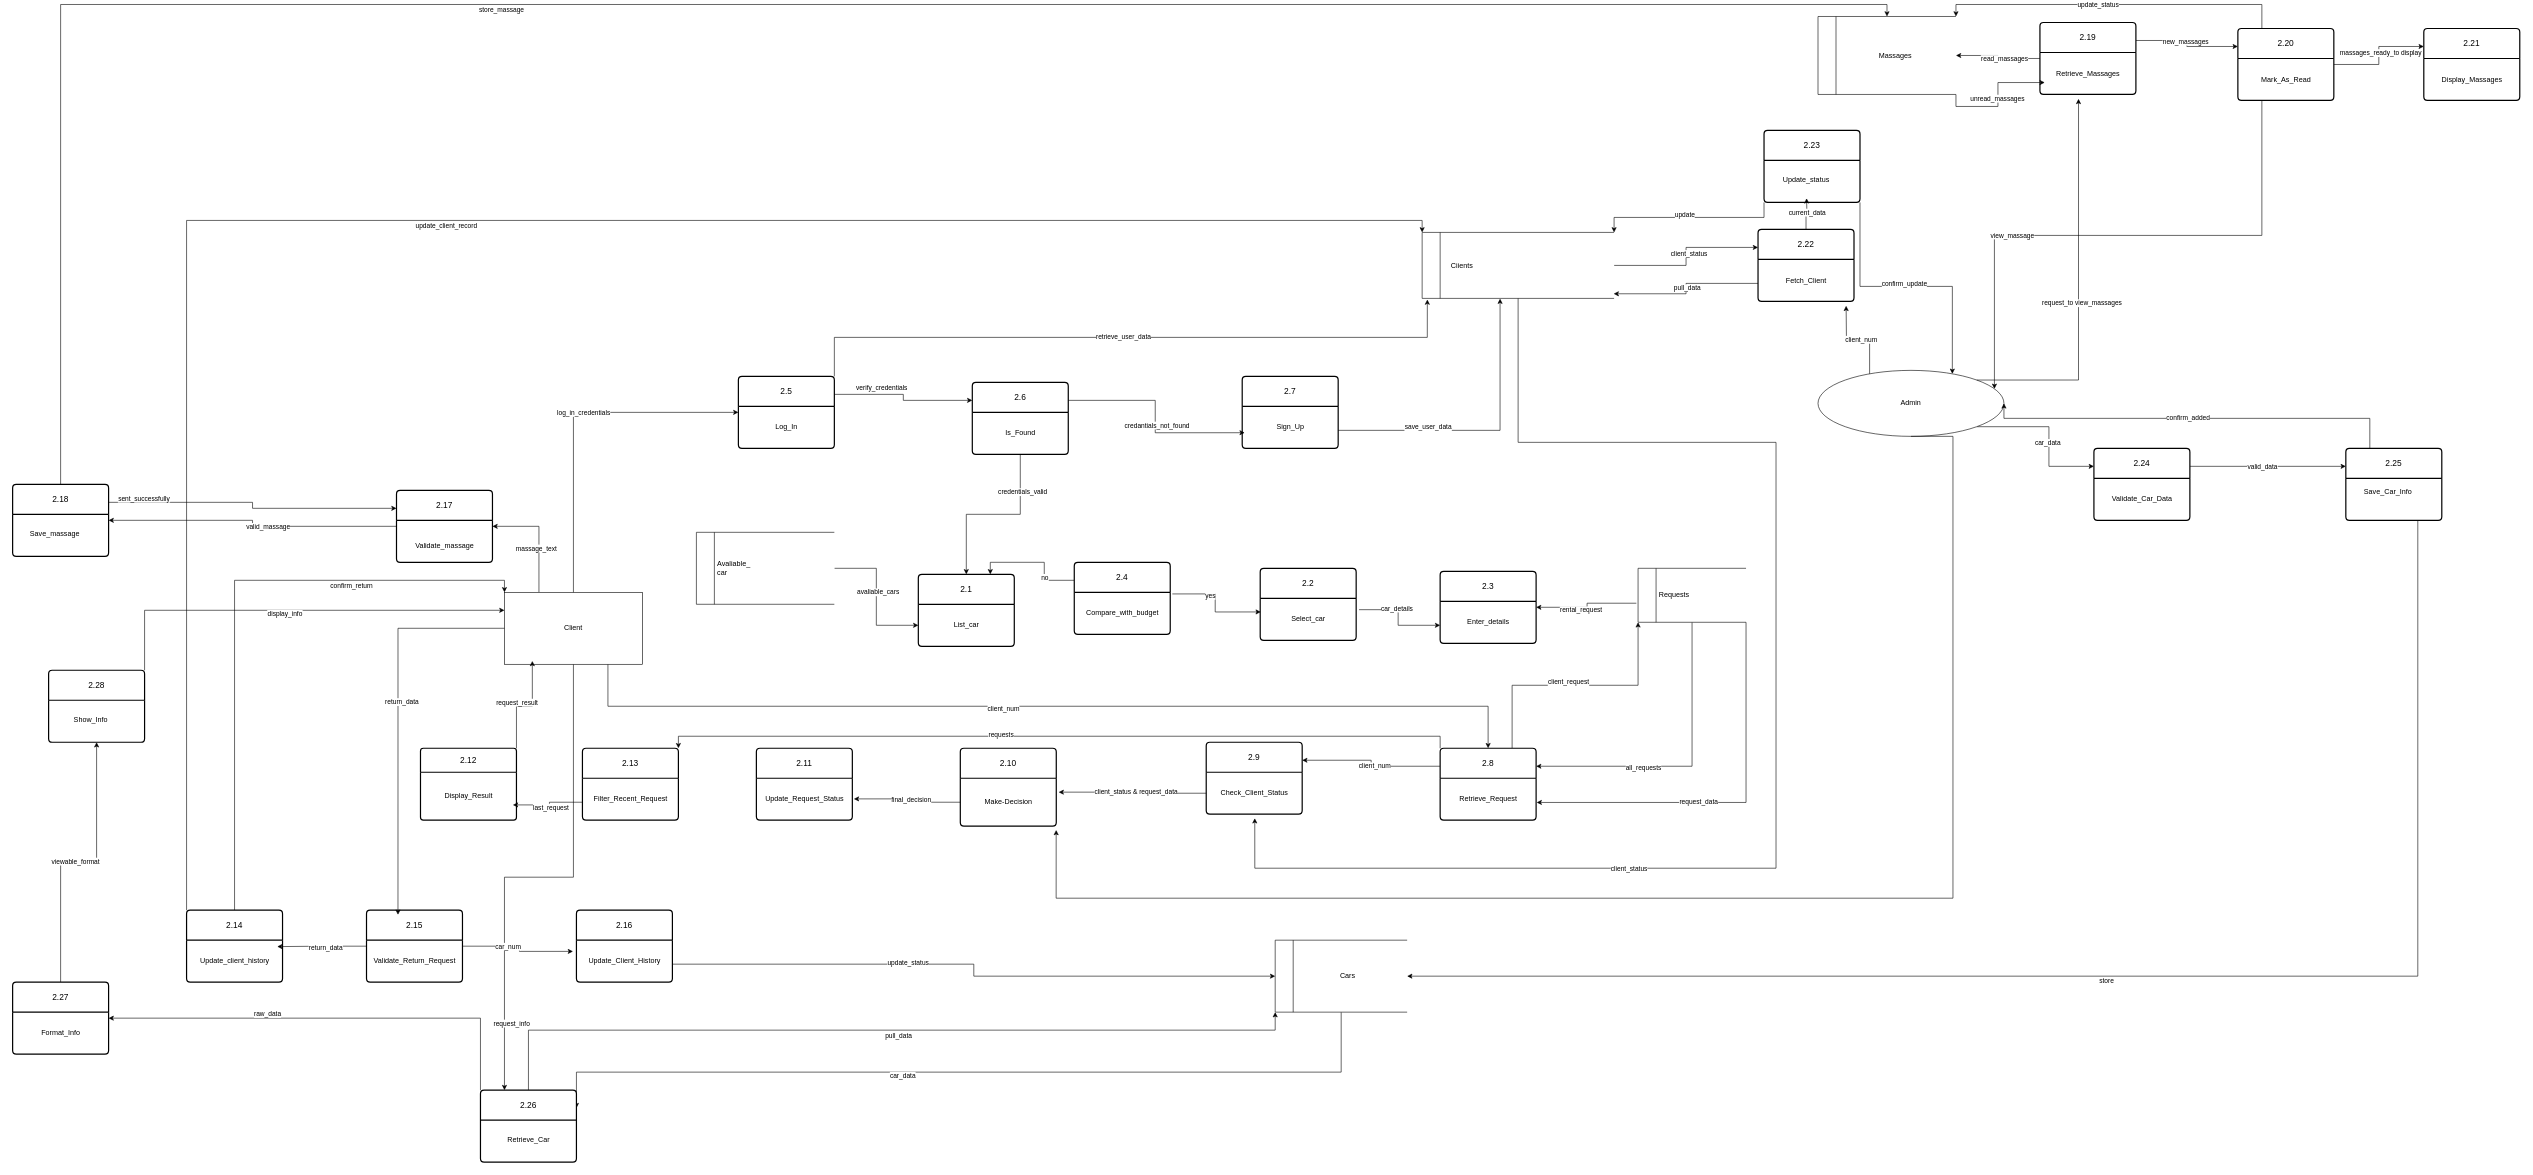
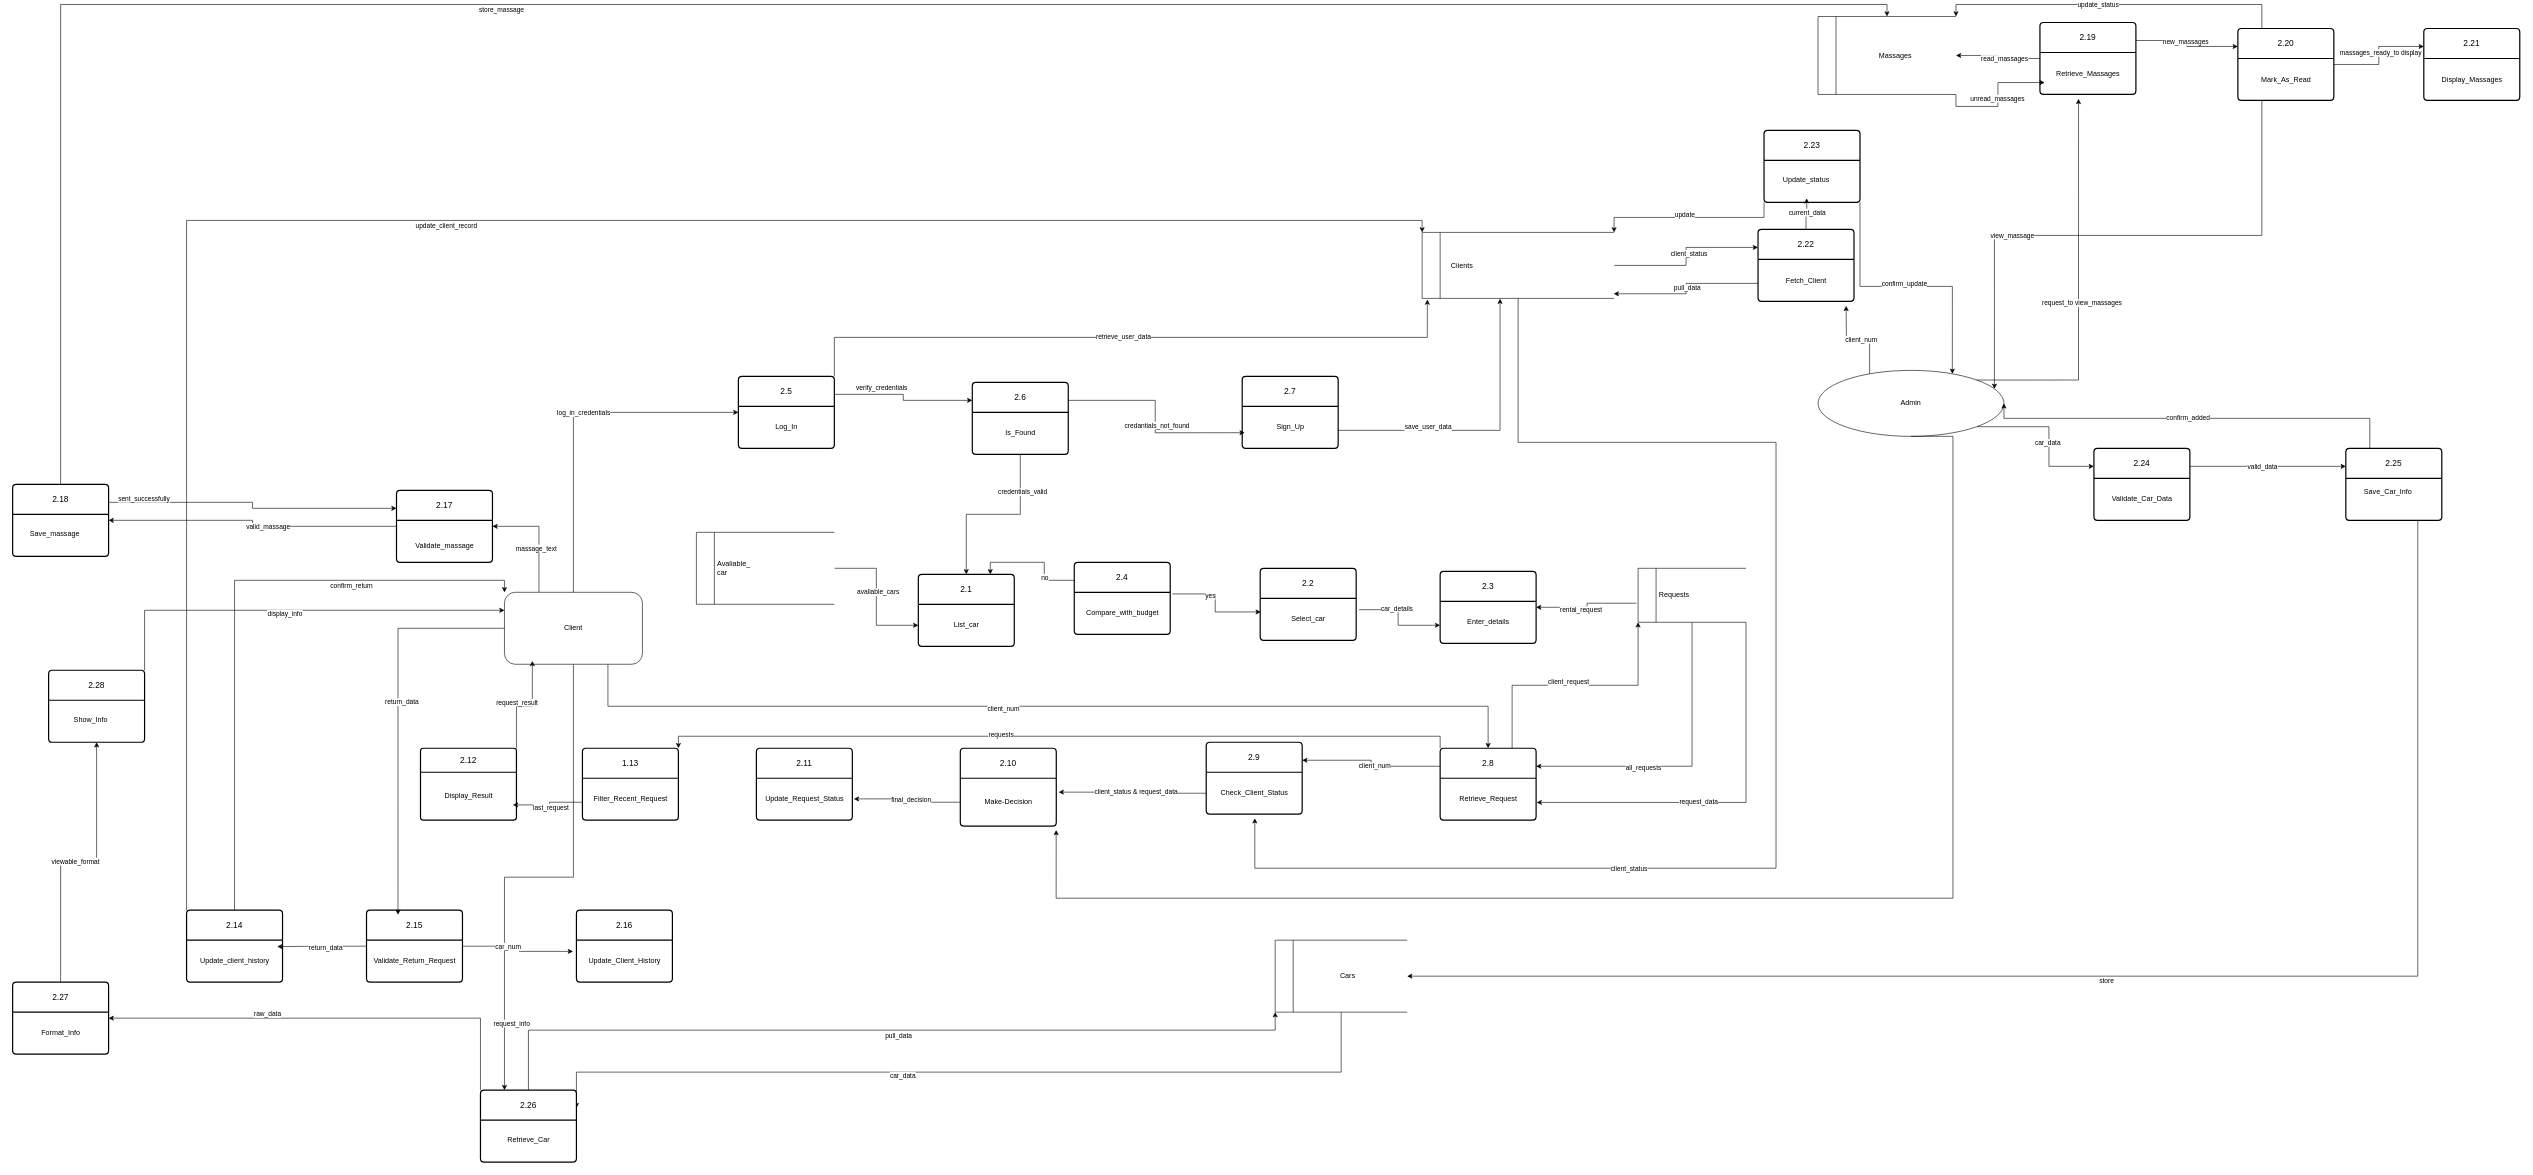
(573, 629) -> (573, 629)
(630, 764) -> (630, 764)
(907, 965) -> none
